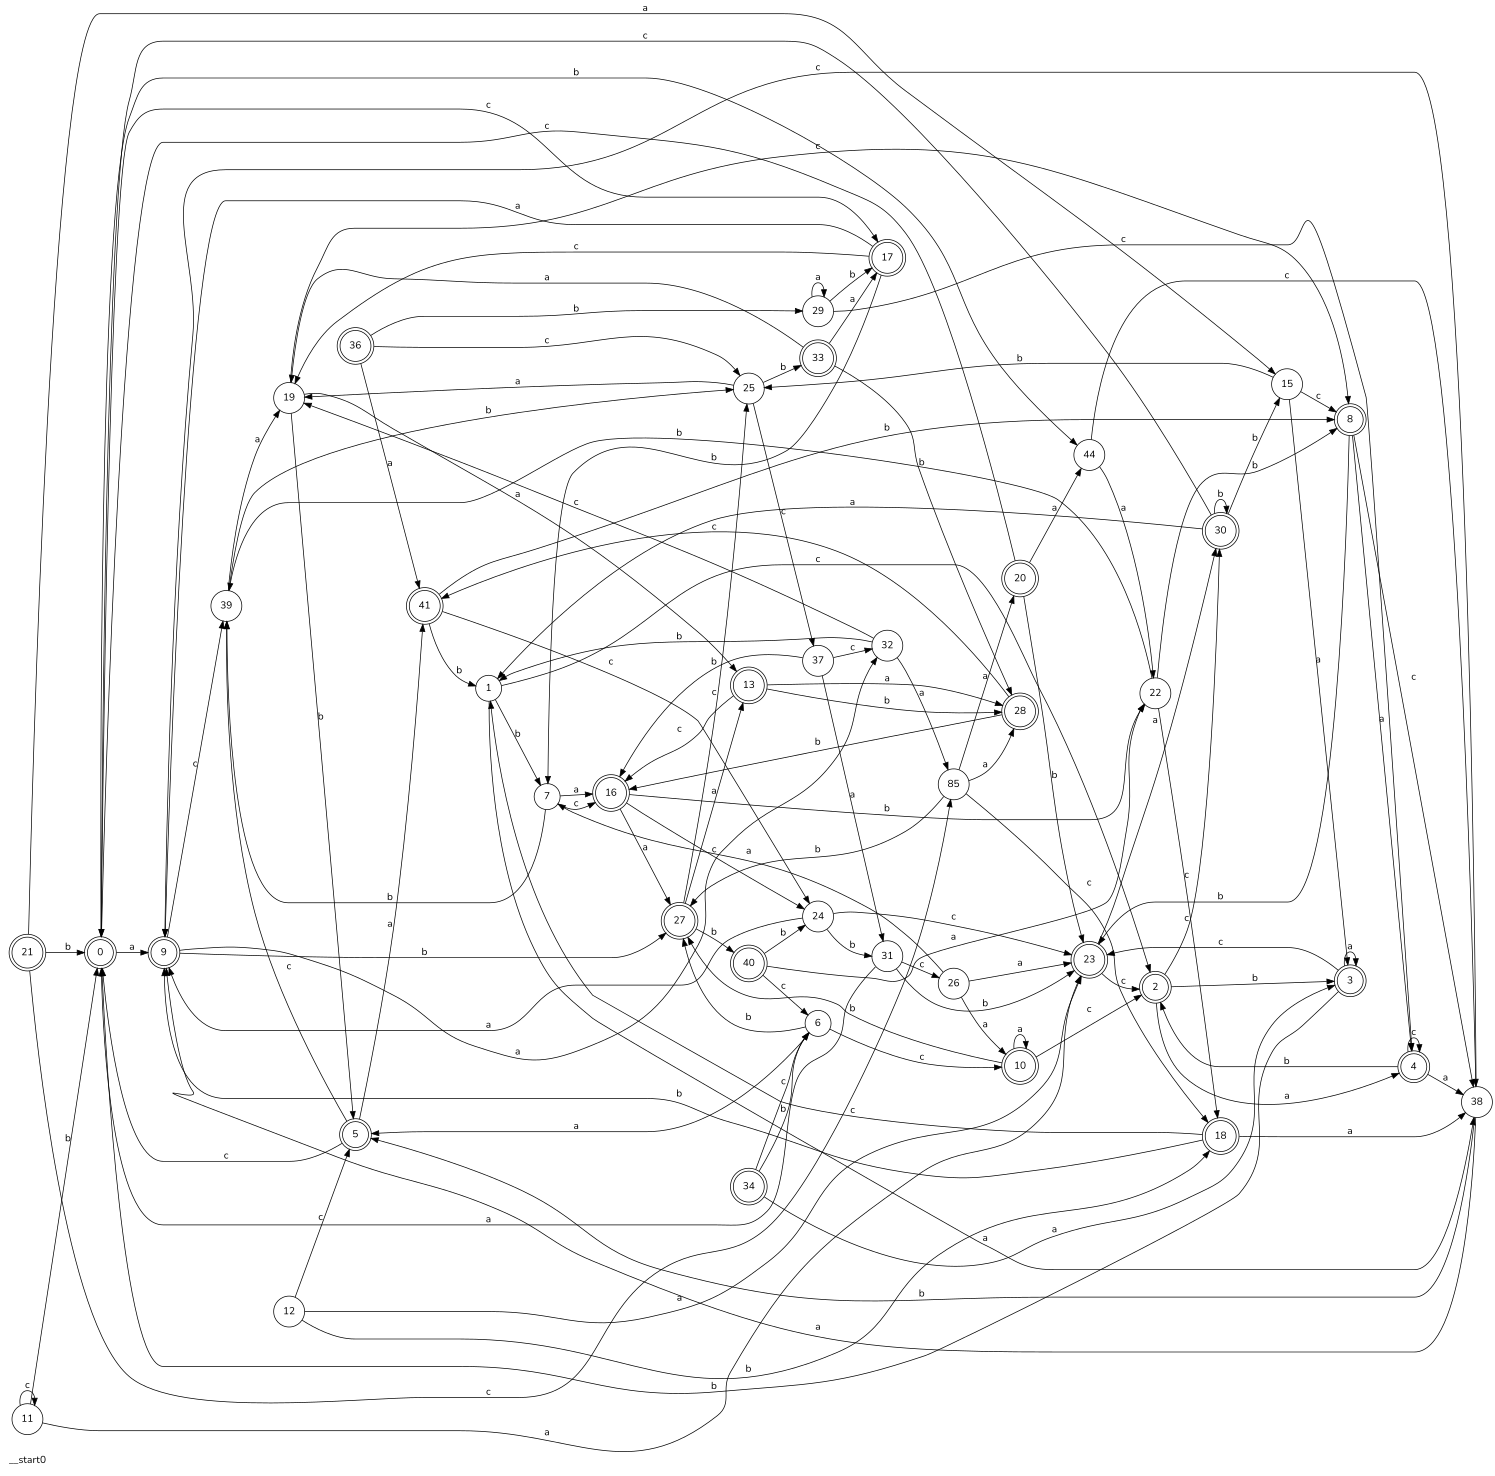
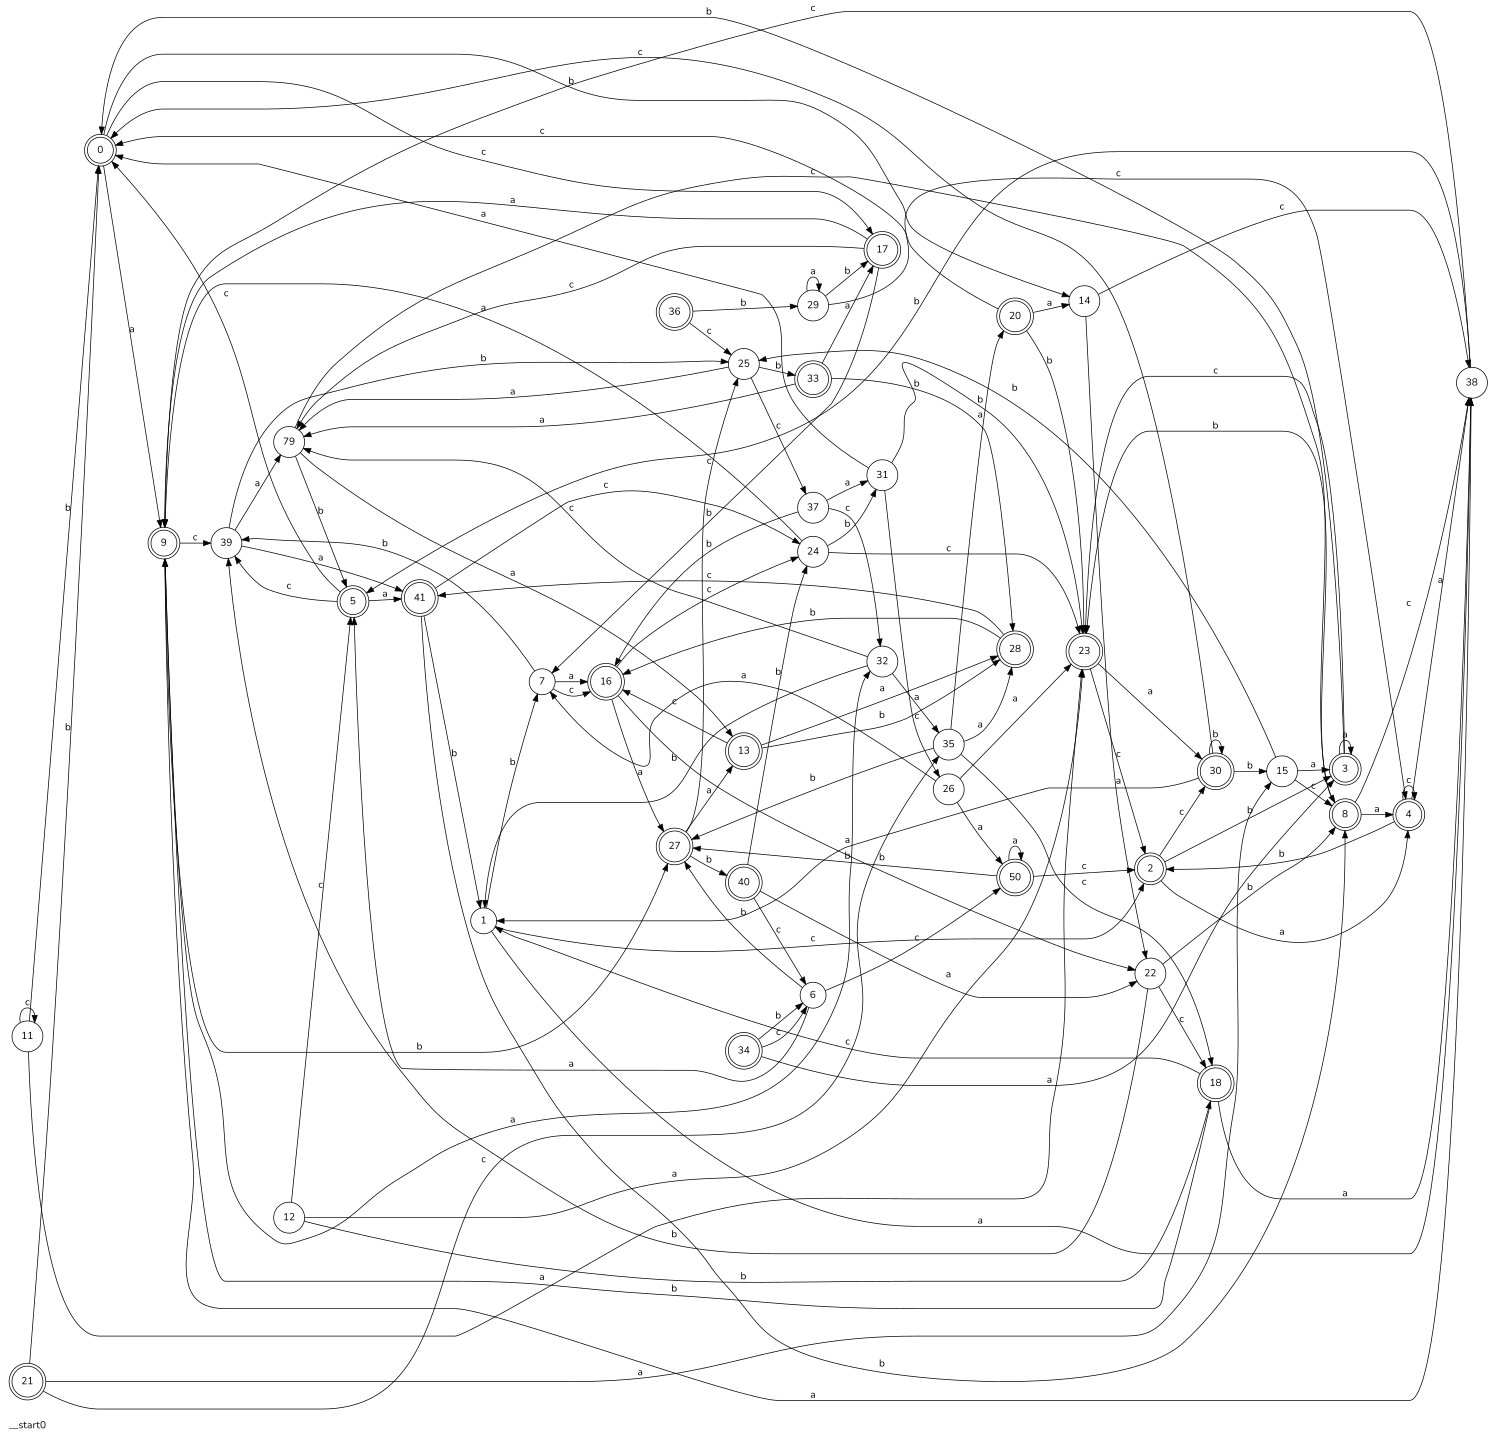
(289, 398) -> (289, 442)
(1089, 455) -> (1084, 301)
(389, 472) -> (323, 565)
(954, 784) -> (949, 745)
(1020, 1066) -> (1015, 878)
